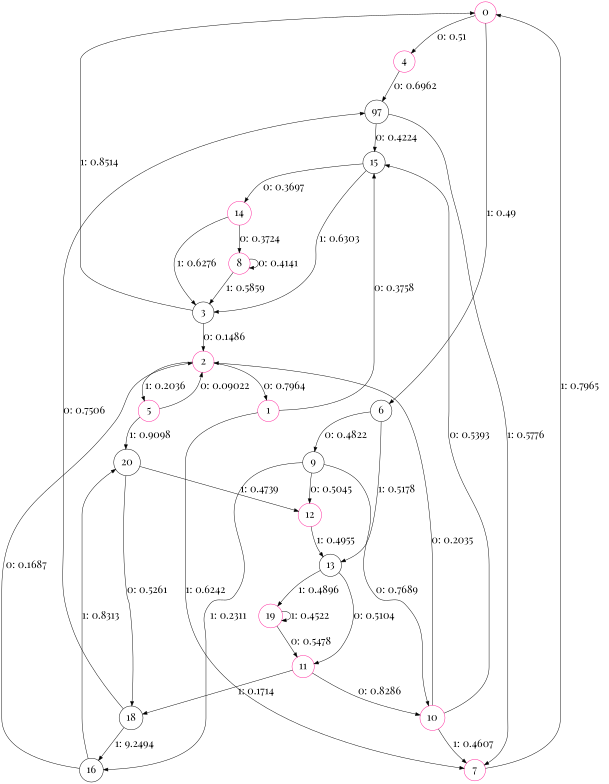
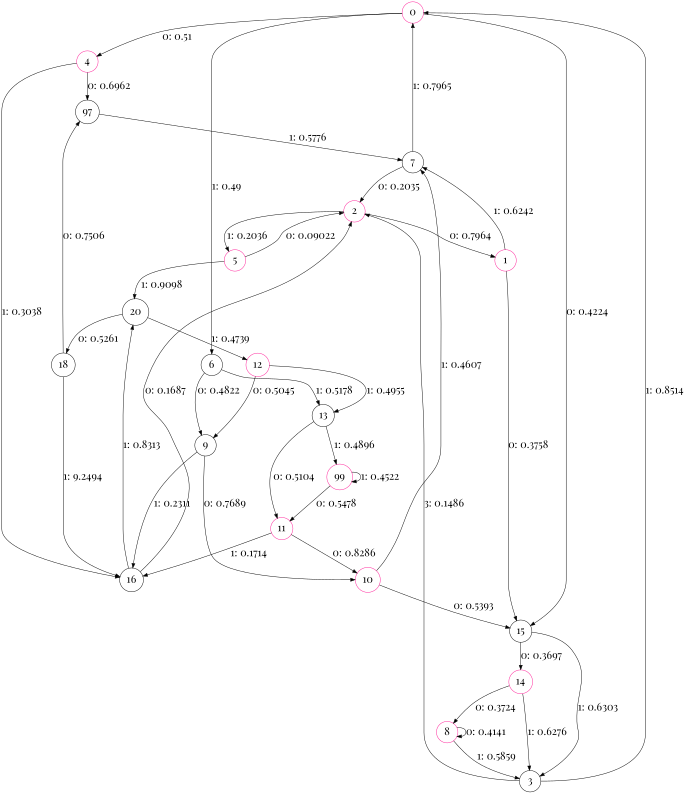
(375, 135) -> (566, 271)
none -> (2, 336)
(228, 337) -> (448, 504)
(421, 459) -> (380, 179)
(310, 486) -> (240, 408)
(271, 616) -> (340, 477)
(220, 691) -> (207, 556)
(475, 770) -> (413, 162)
